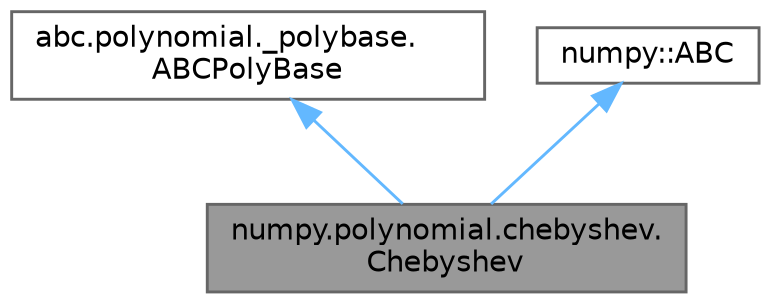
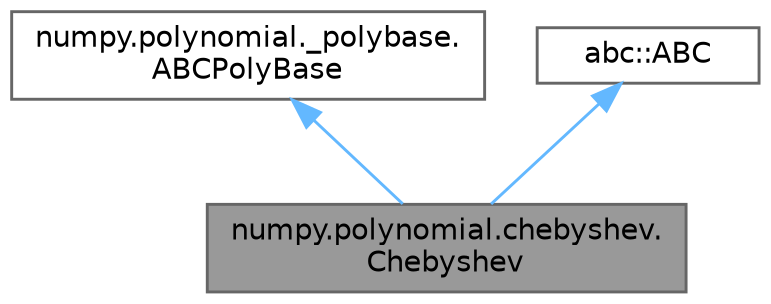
(248, 55) -> (248, 55)
(648, 55) -> (648, 55)
